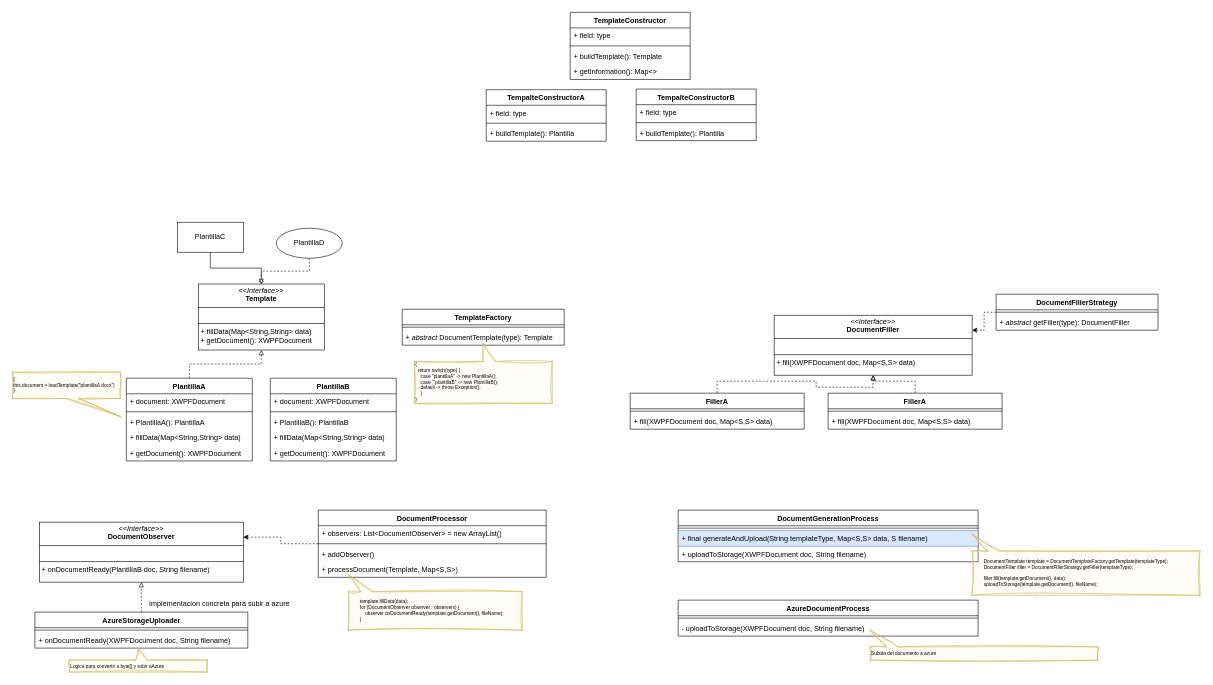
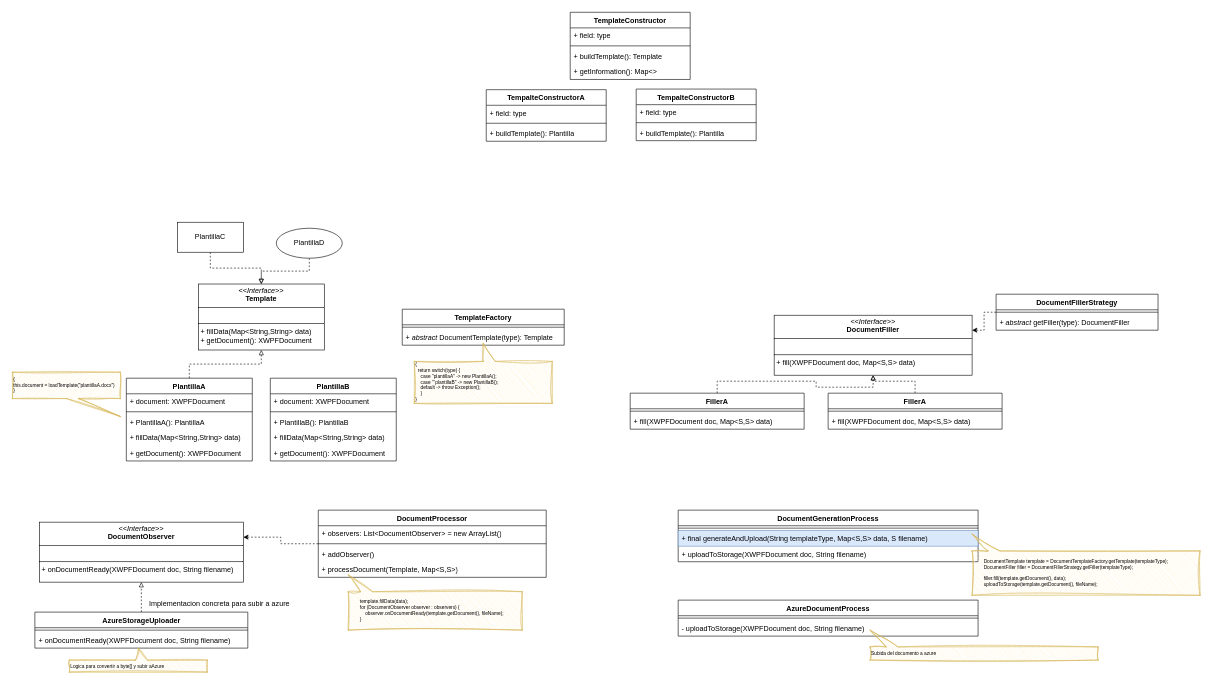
(228, 268) -> (228, 268)
(263, 271) -> (263, 271)
(129, 535) -> (137, 535)
